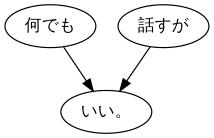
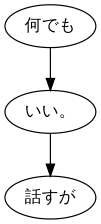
(138, 64) -> (50, 149)
